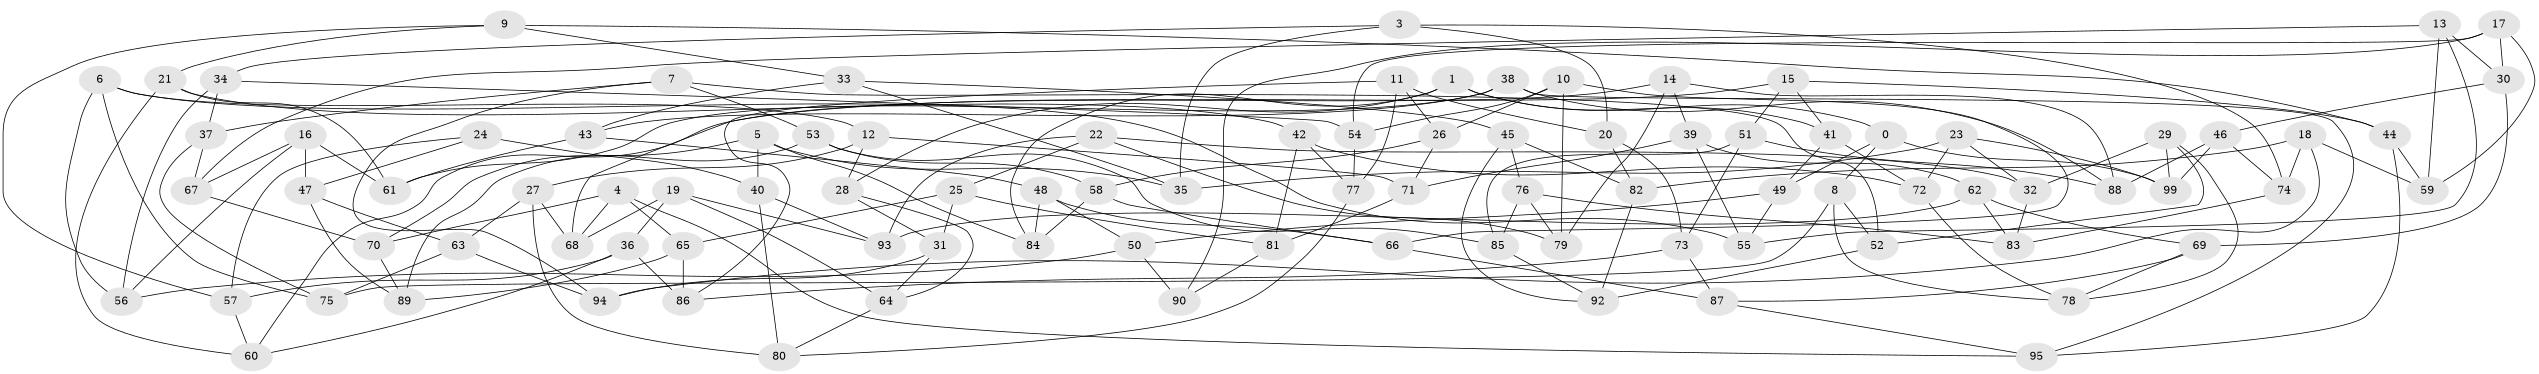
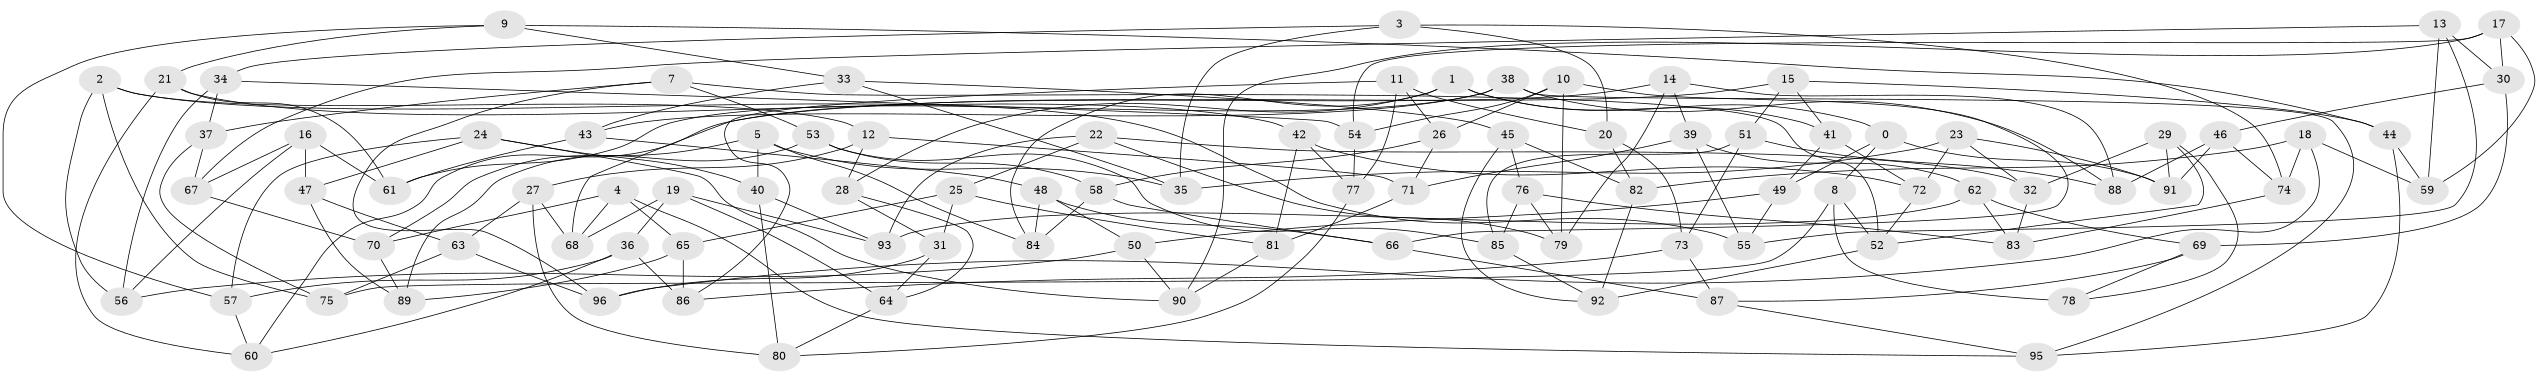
(100, 80) -> (100, 80)
(2171, 191) -> (2171, 191)
none -> (822, 243)
(1983, 258) -> (1900, 216)
(600, 302) -> (600, 302)
